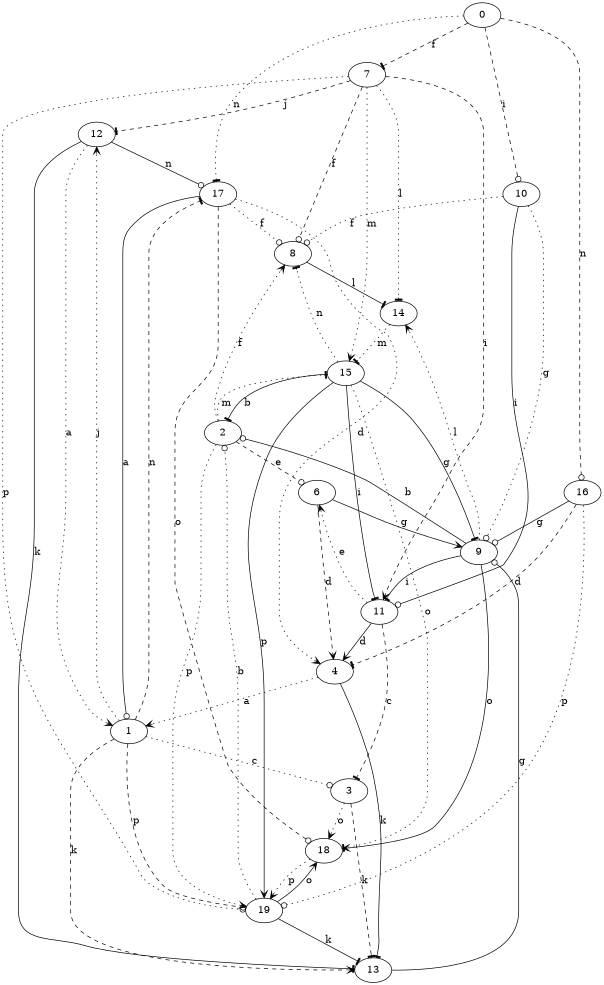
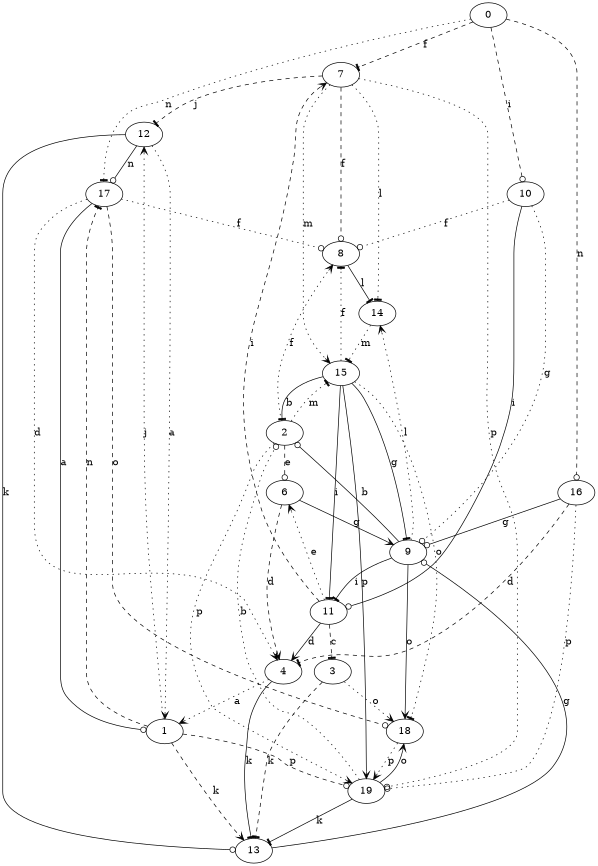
(320, 314) -> (343, 314)
(484, 314) -> (249, 347)
(19, 690) -> (3, 540)
(232, 759) -> none
